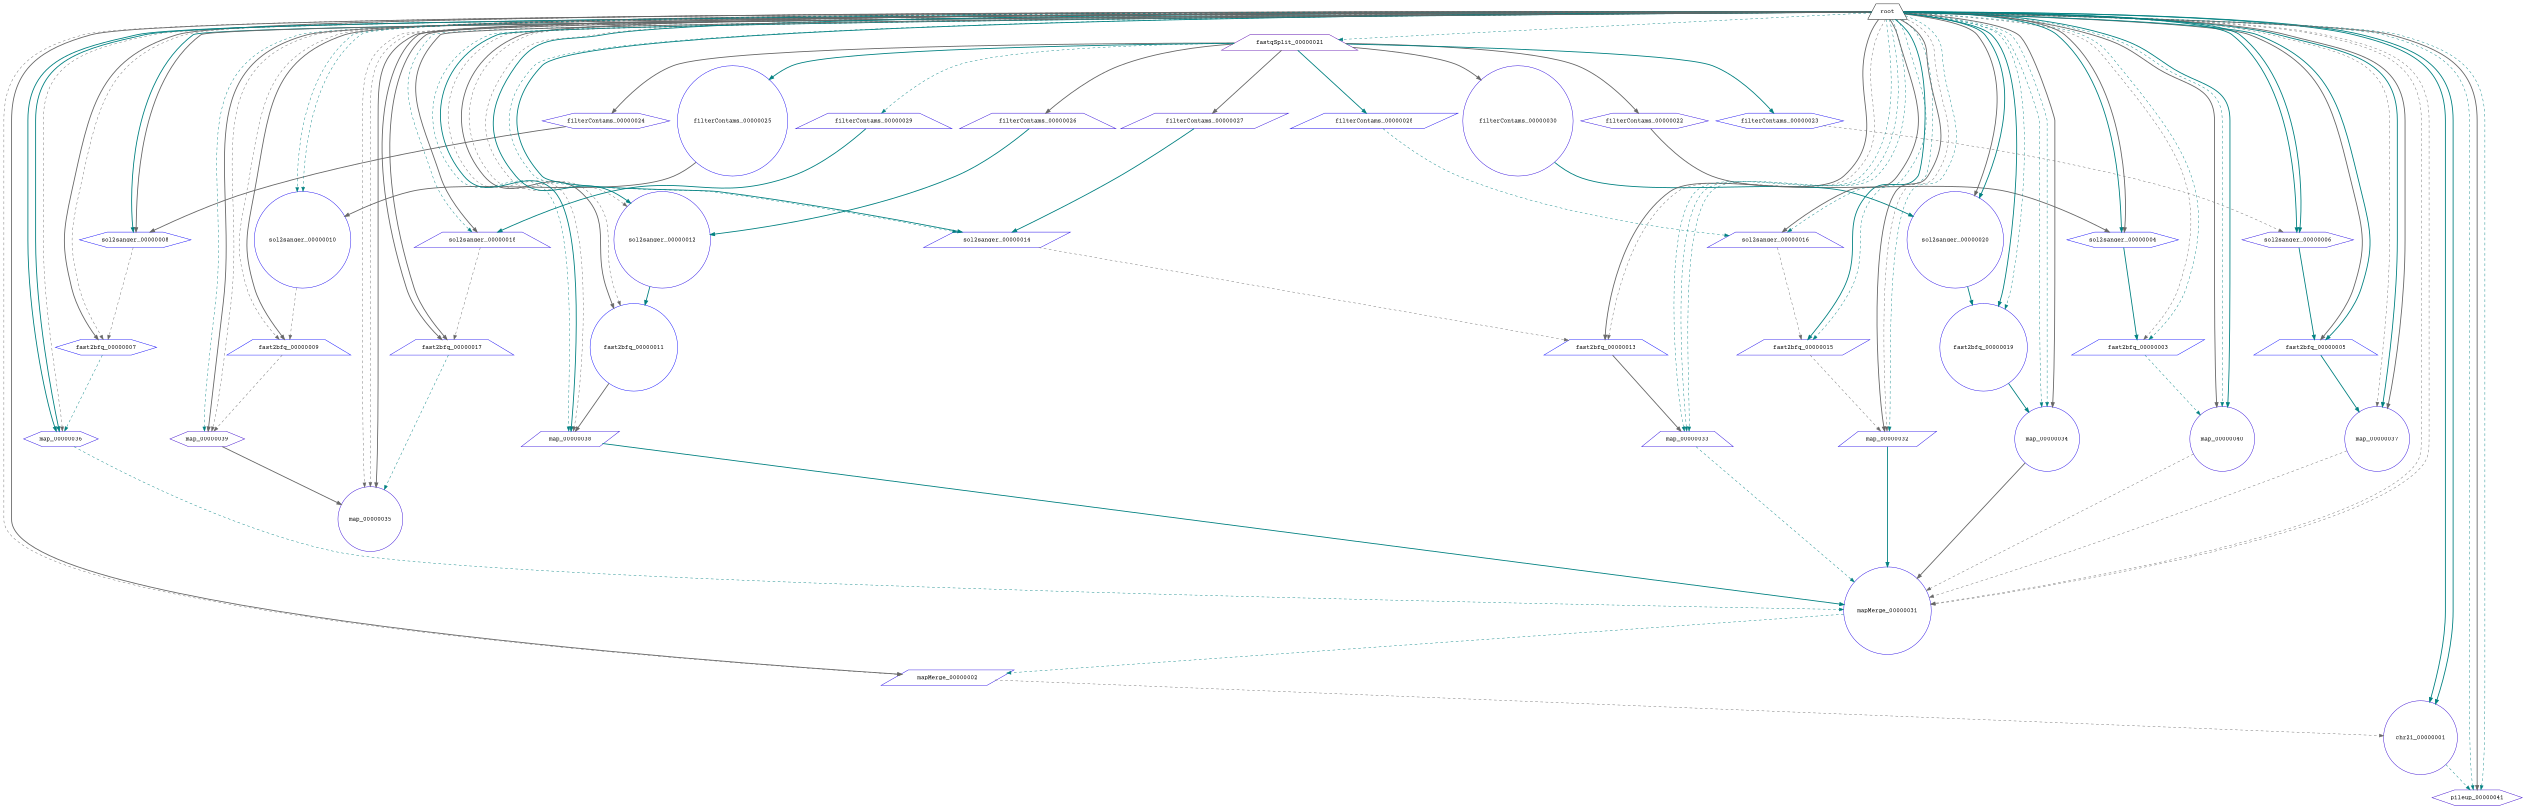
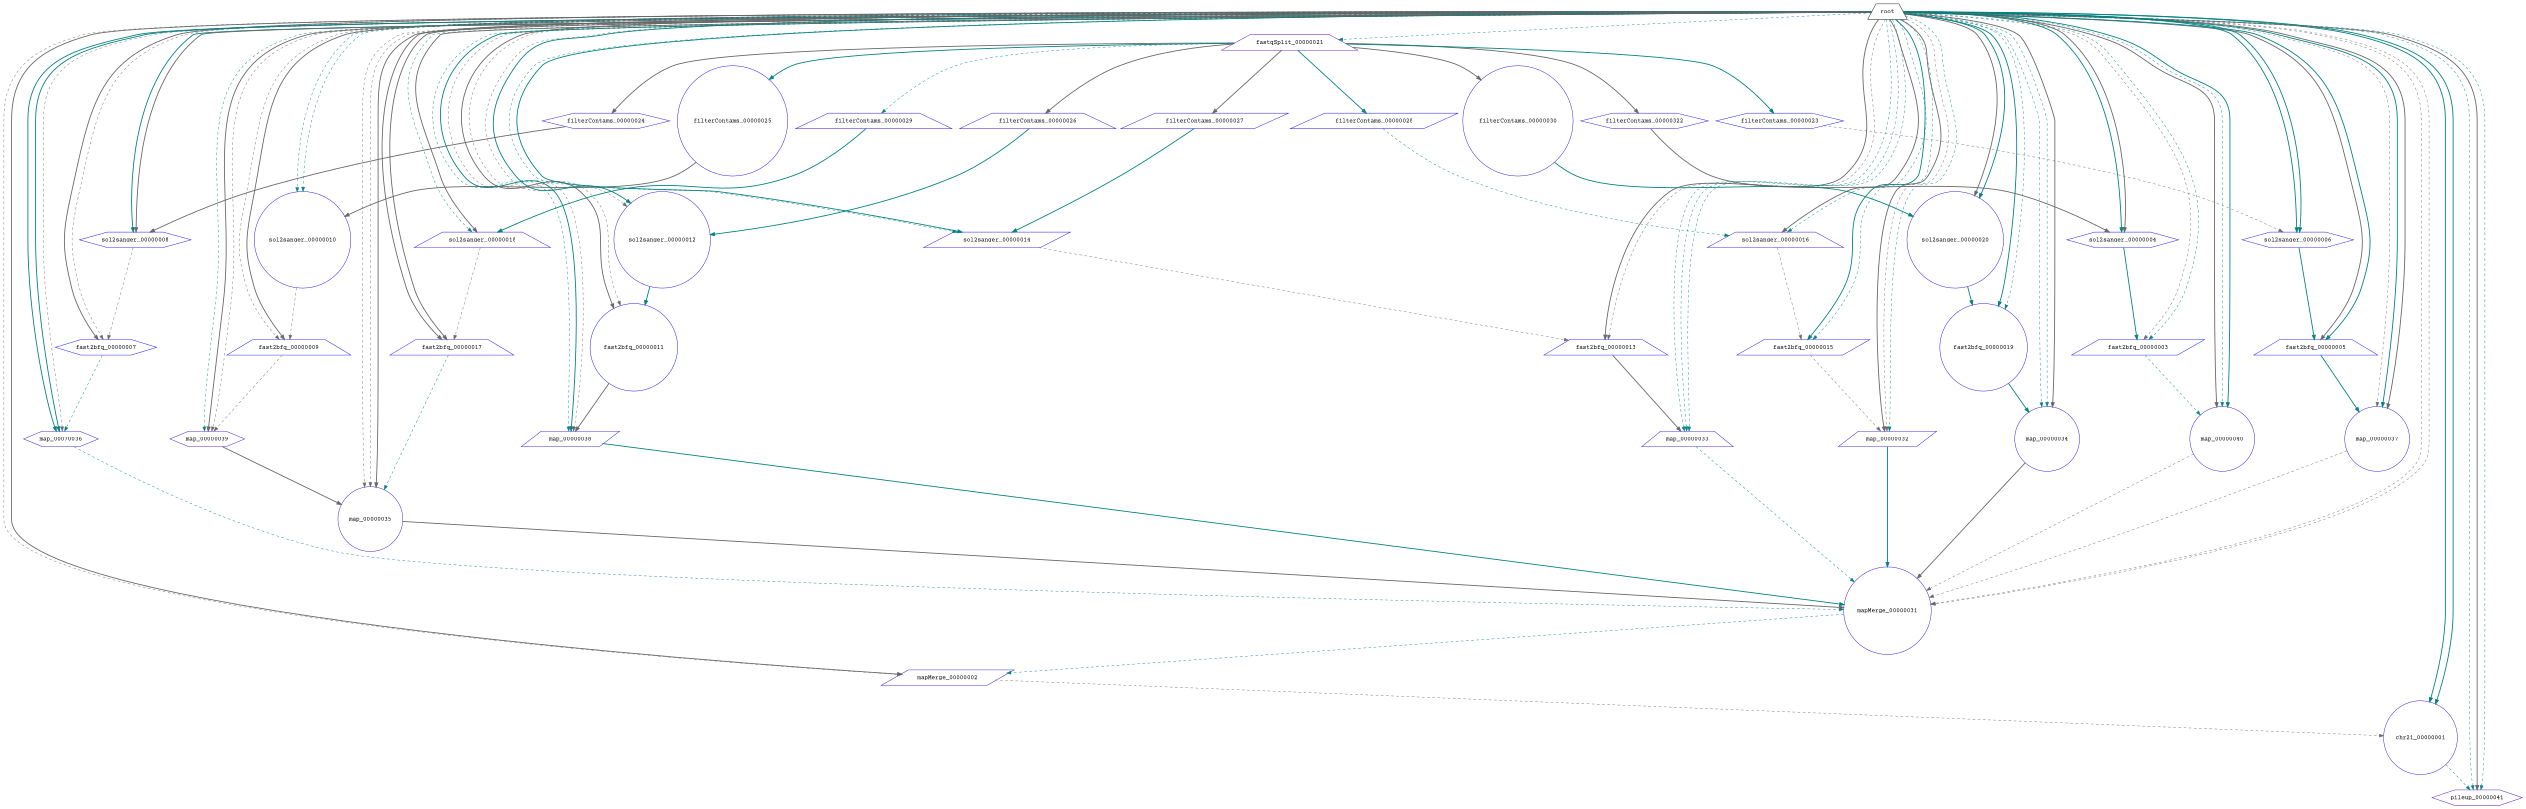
(1645, 121) -> (1645, 121)
(61, 439) -> (61, 439)
none -> (1121, 564)
